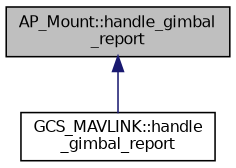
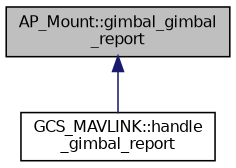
(118, 32) -> (118, 32)
